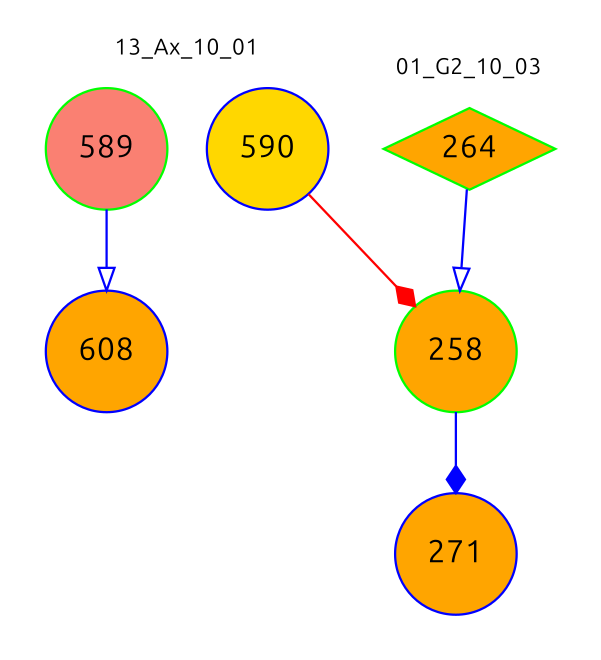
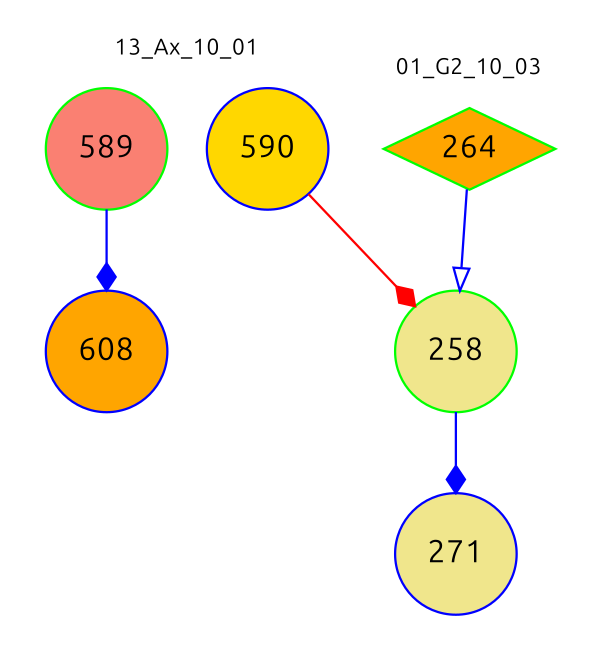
(107, 238) -> (107, 236)
(456, 351) -> (456, 351)
(456, 554) -> (456, 554)
